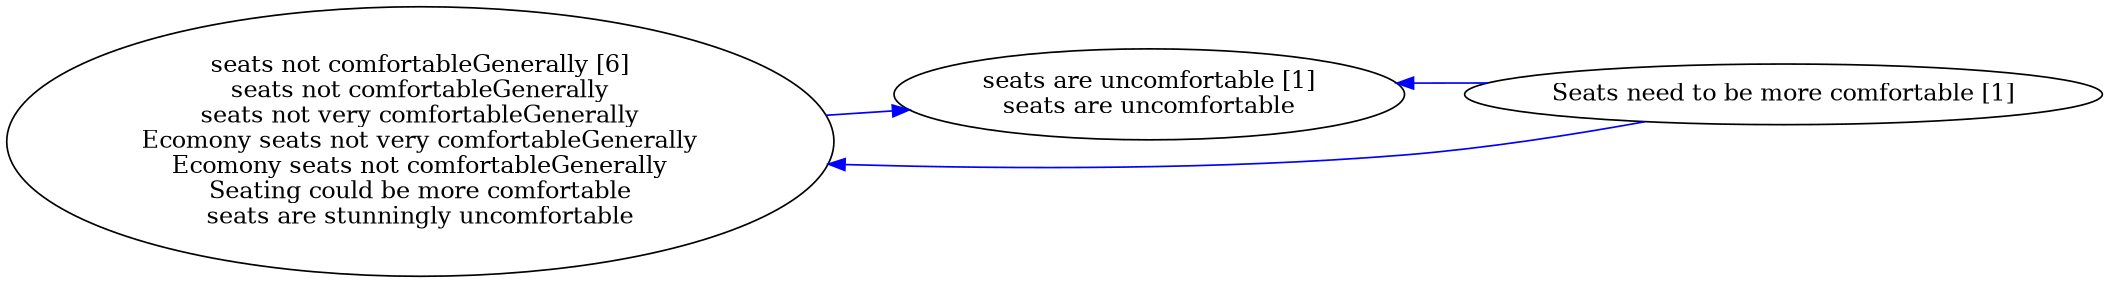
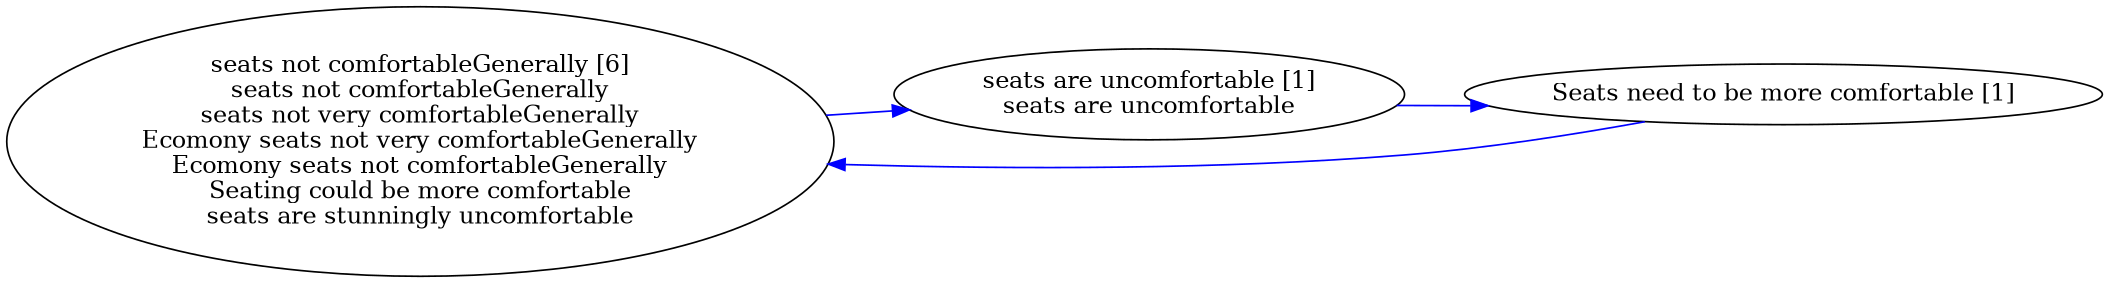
(1451, 83) -> (1434, 106)
